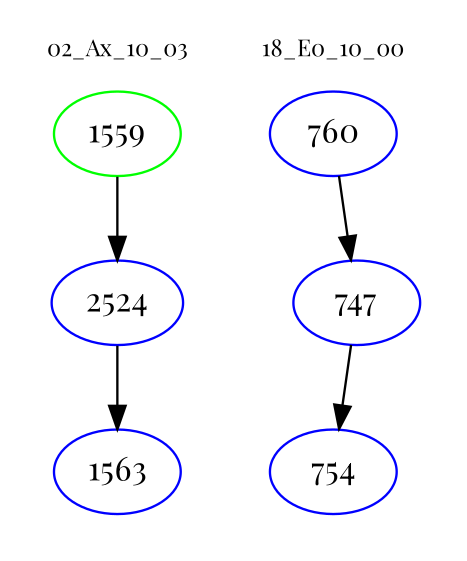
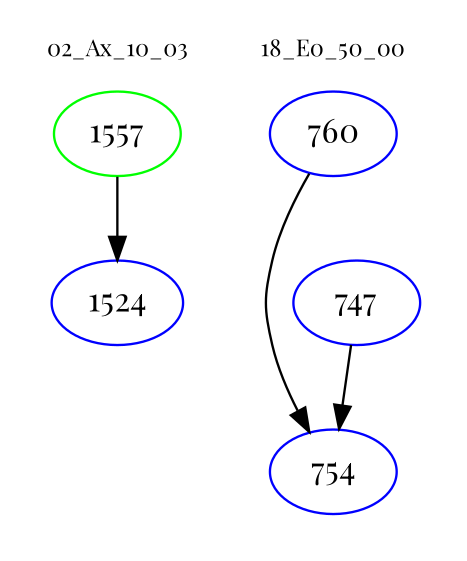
(333, 50) -> (333, 50)
(117, 134) -> (117, 134)
(343, 206) -> (267, 291)
(117, 303) -> (117, 303)
(117, 472) -> none
